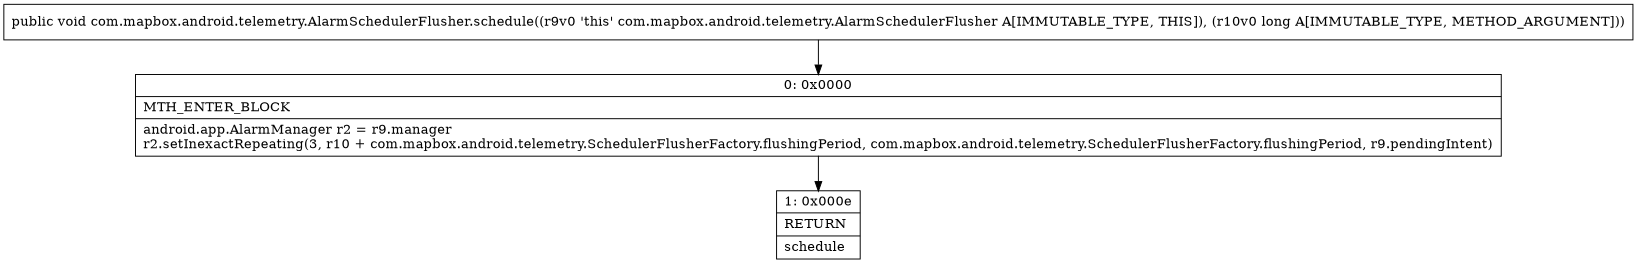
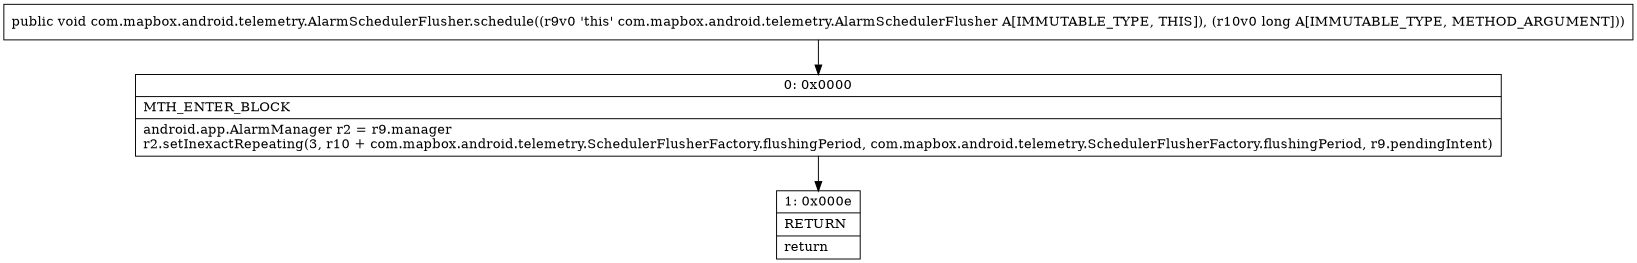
(815, 247) -> (806, 247)
